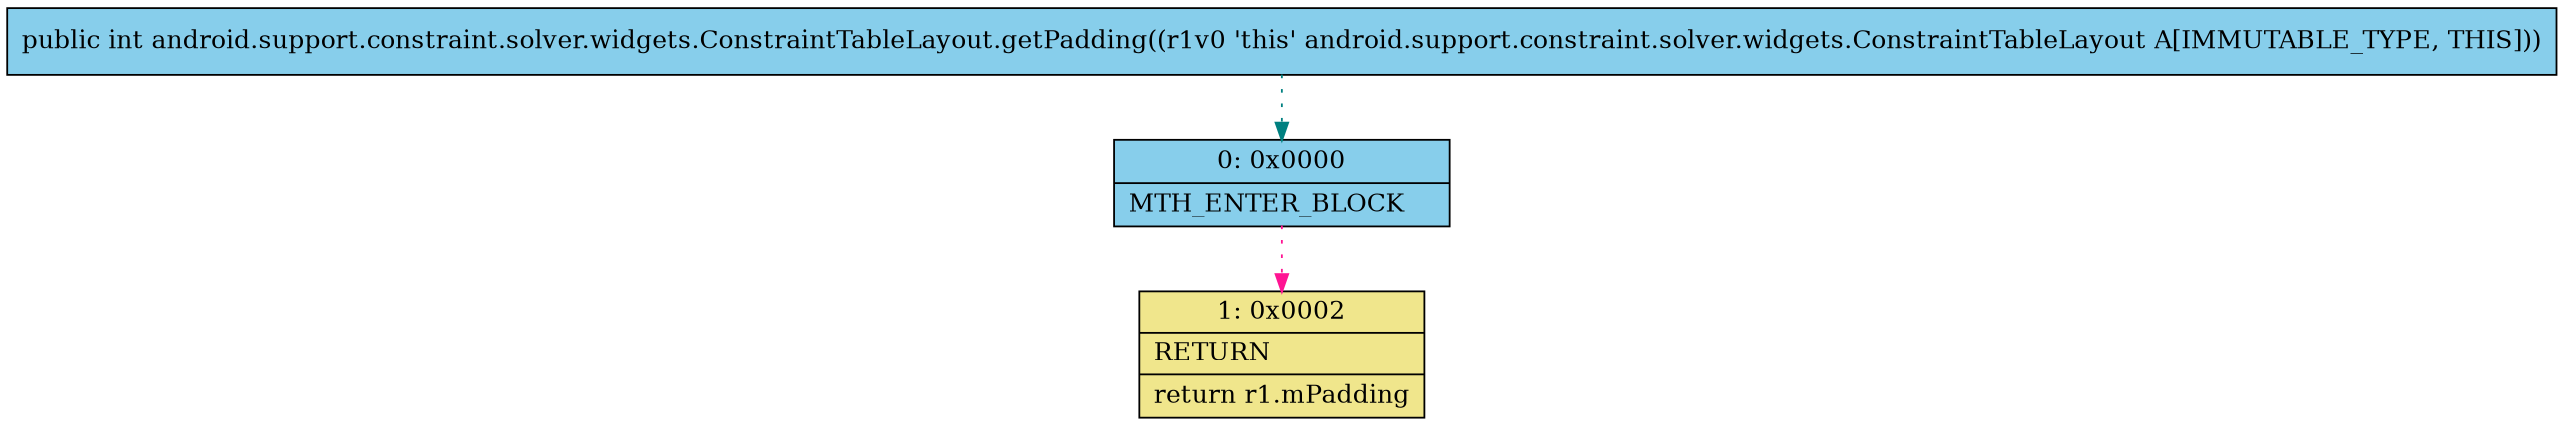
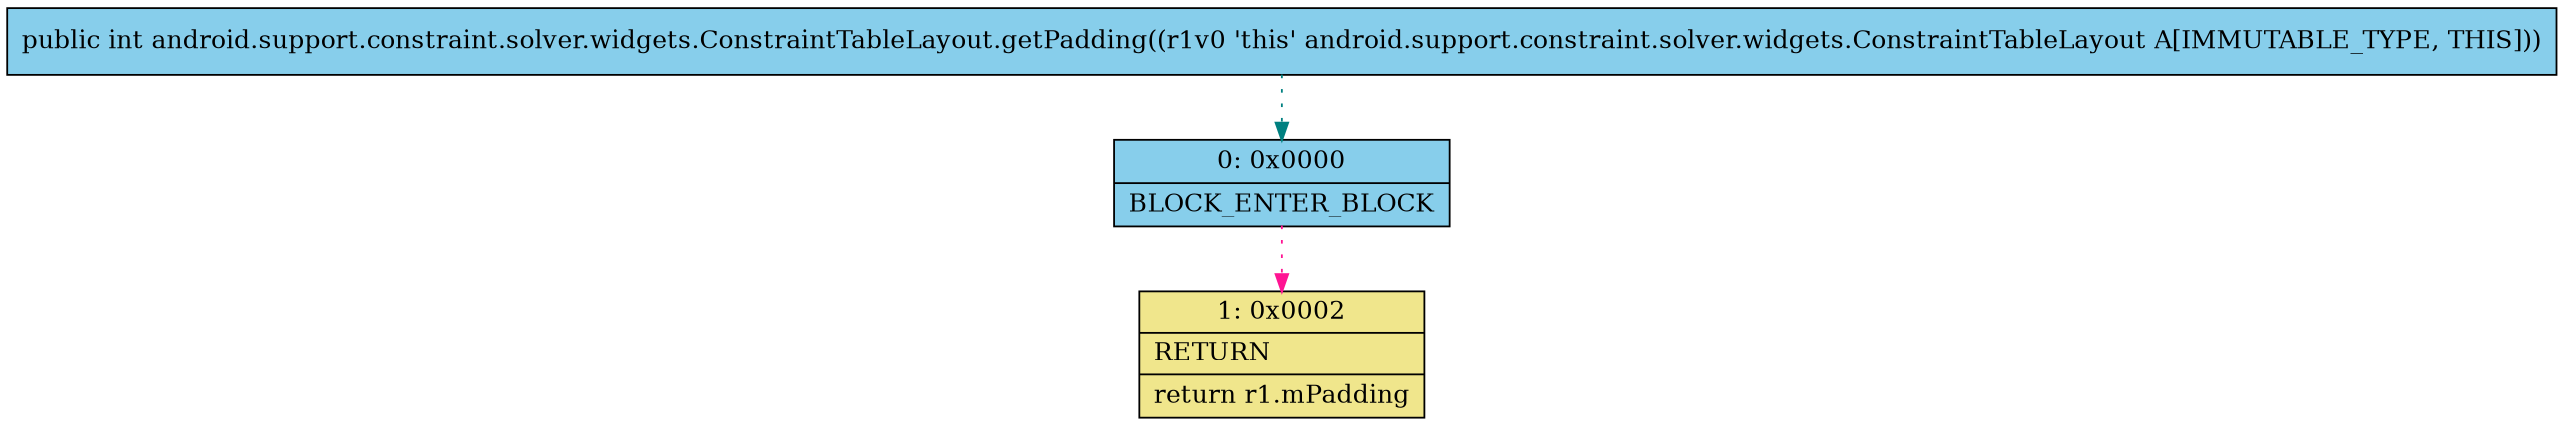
(1267, 204) -> (1282, 204)
